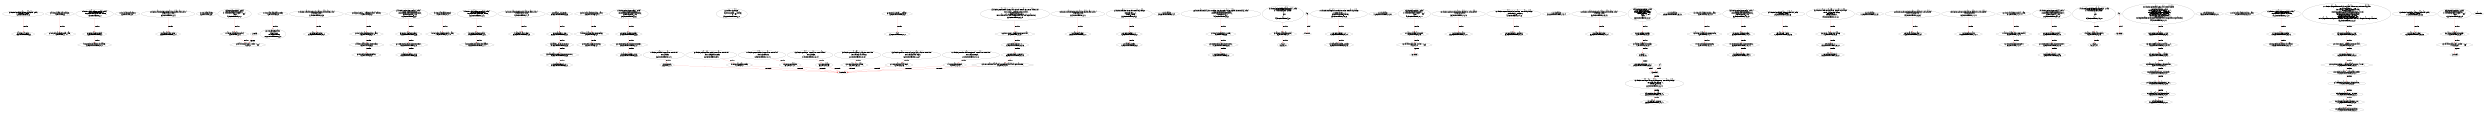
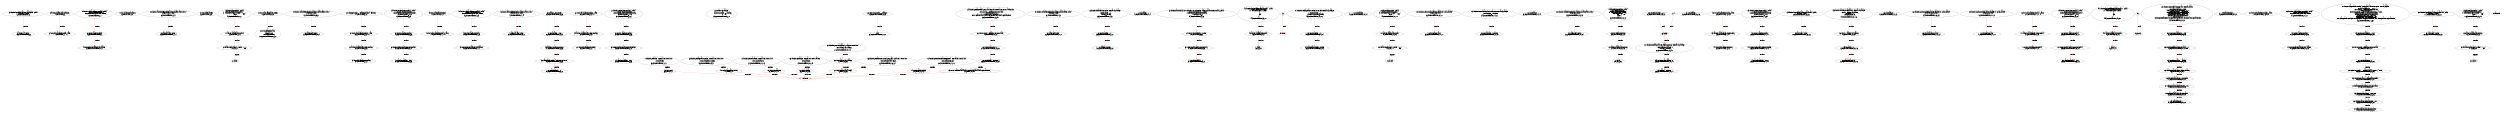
(251, 39) -> (235, 55)
(1642, 60) -> none
(848, 69) -> (843, 66)
(909, 69) -> (872, 75)
